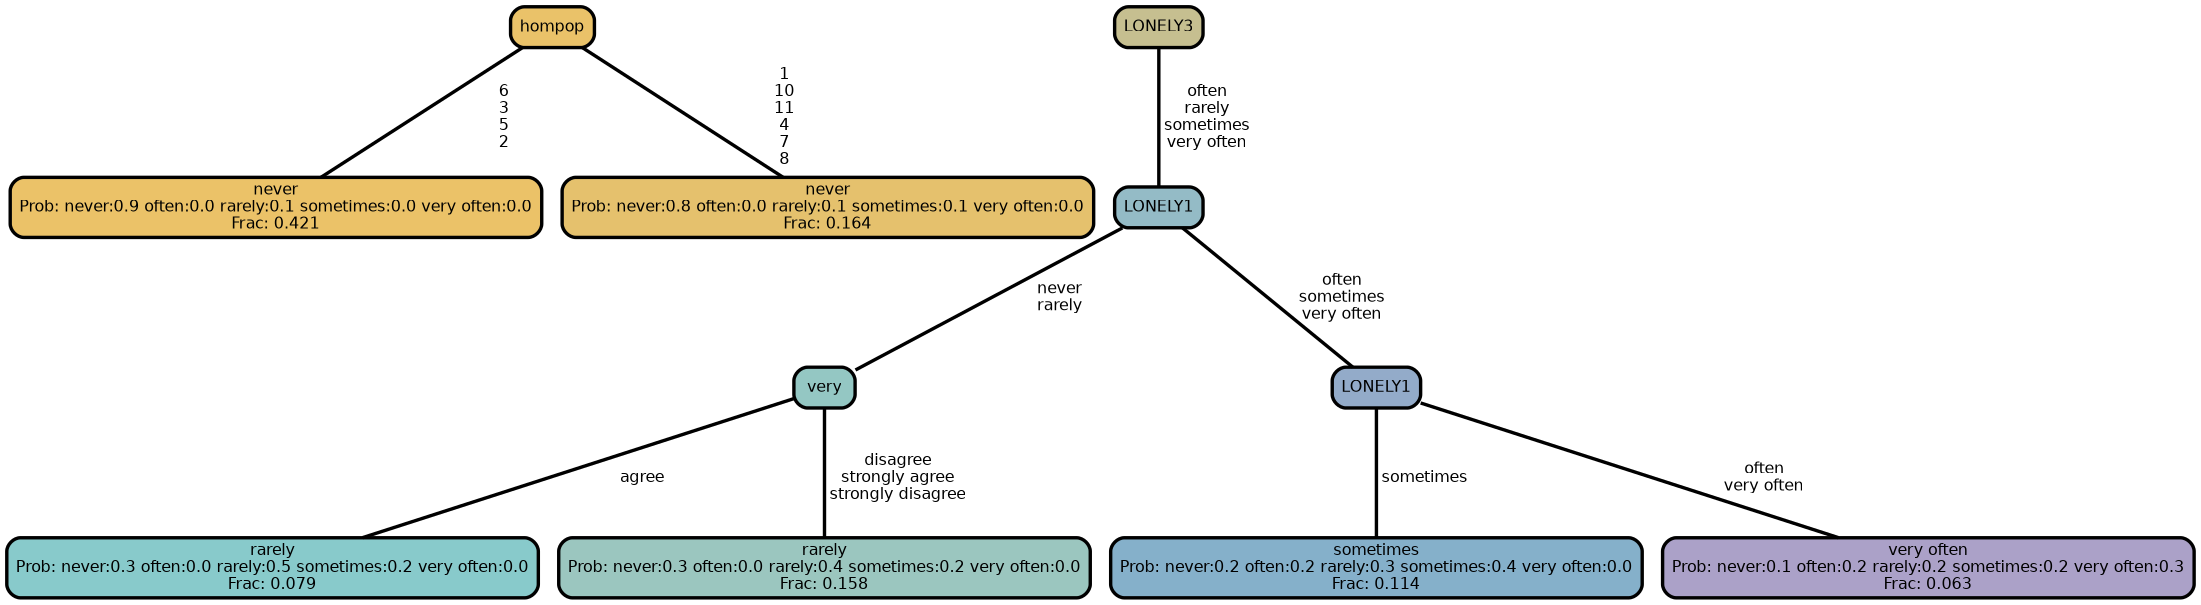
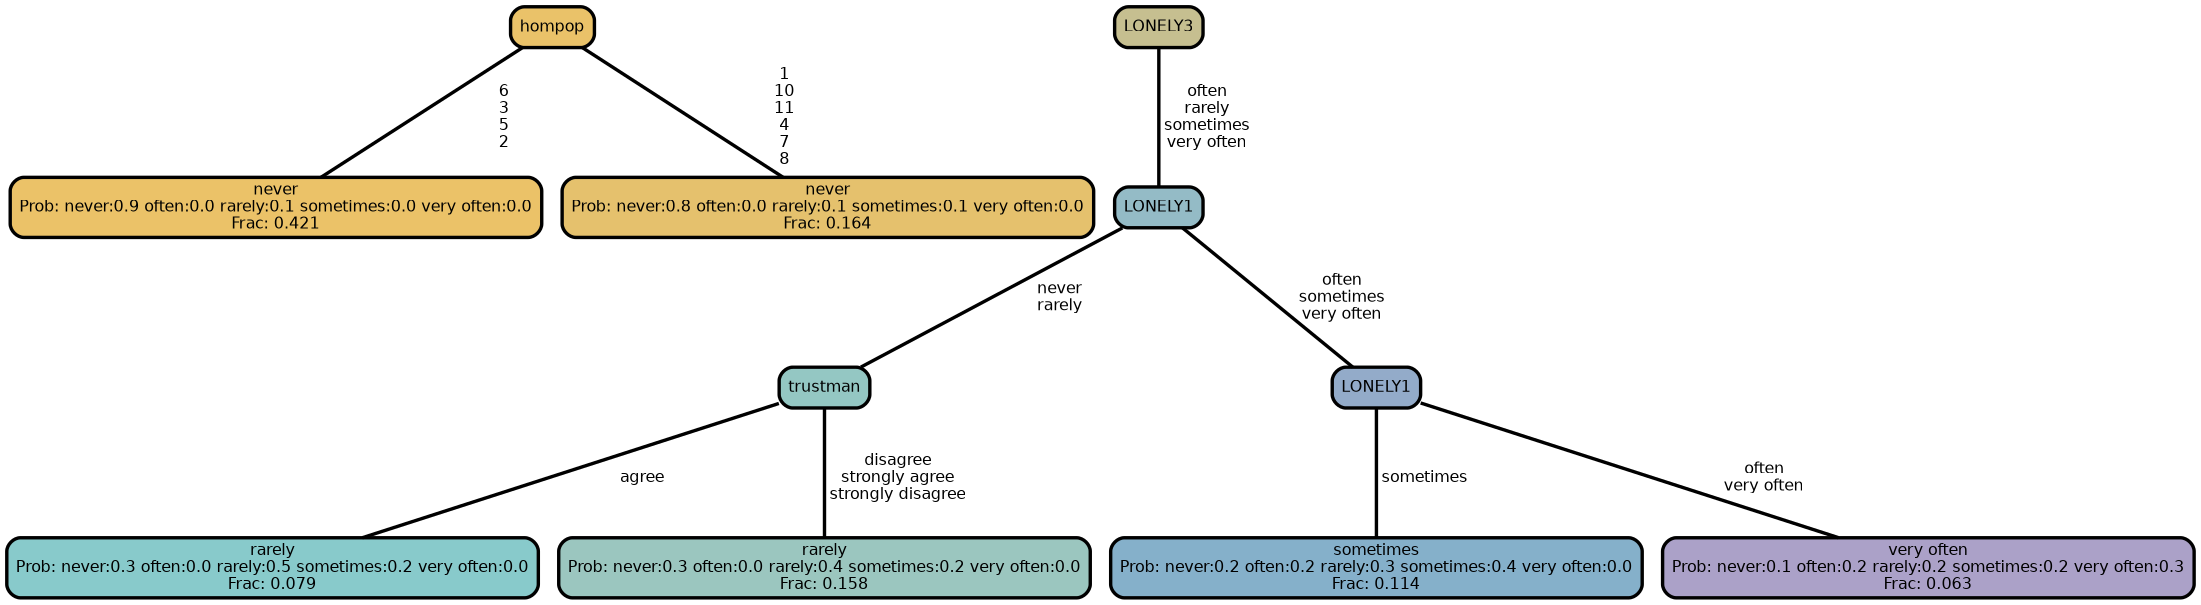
(824, 388) -> (824, 388)
